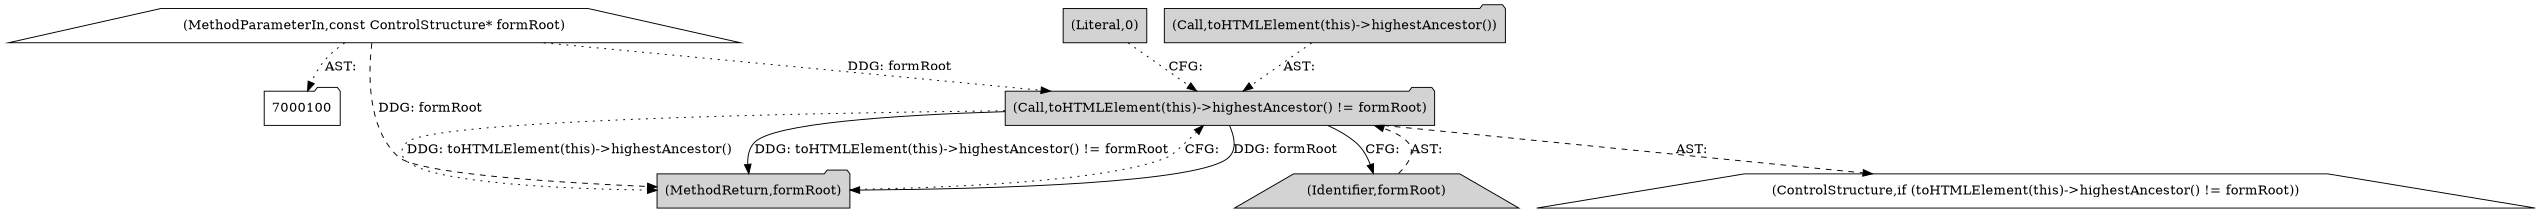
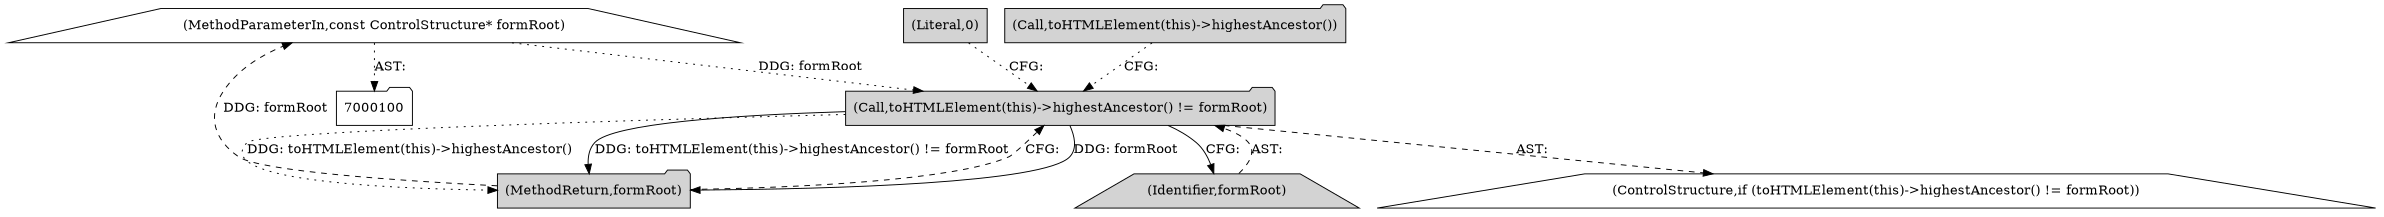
(1302, 67) -> (1143, 67)
(480, 175) -> (292, 169)
(1056, 179) -> (896, 179)
